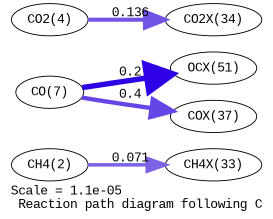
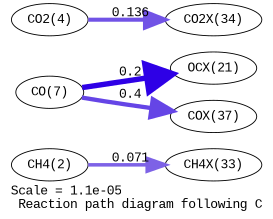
(214, 68) -> (214, 68)
